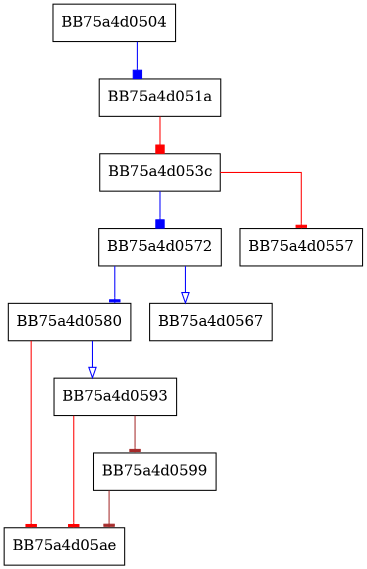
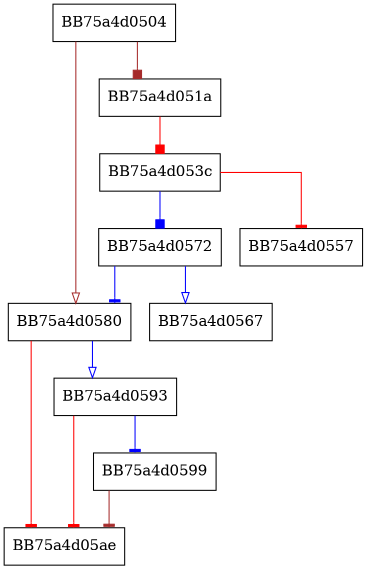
(137, 55) -> (137, 55)
none -> (76, 167)
(135, 432) -> (135, 432)
